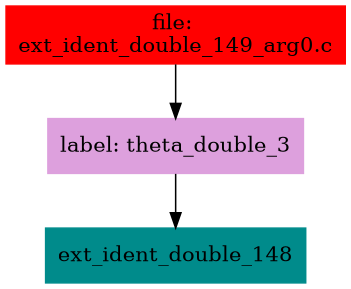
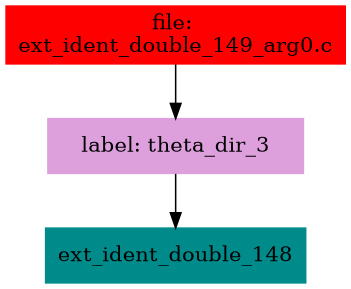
(176, 146) -> (176, 146)
